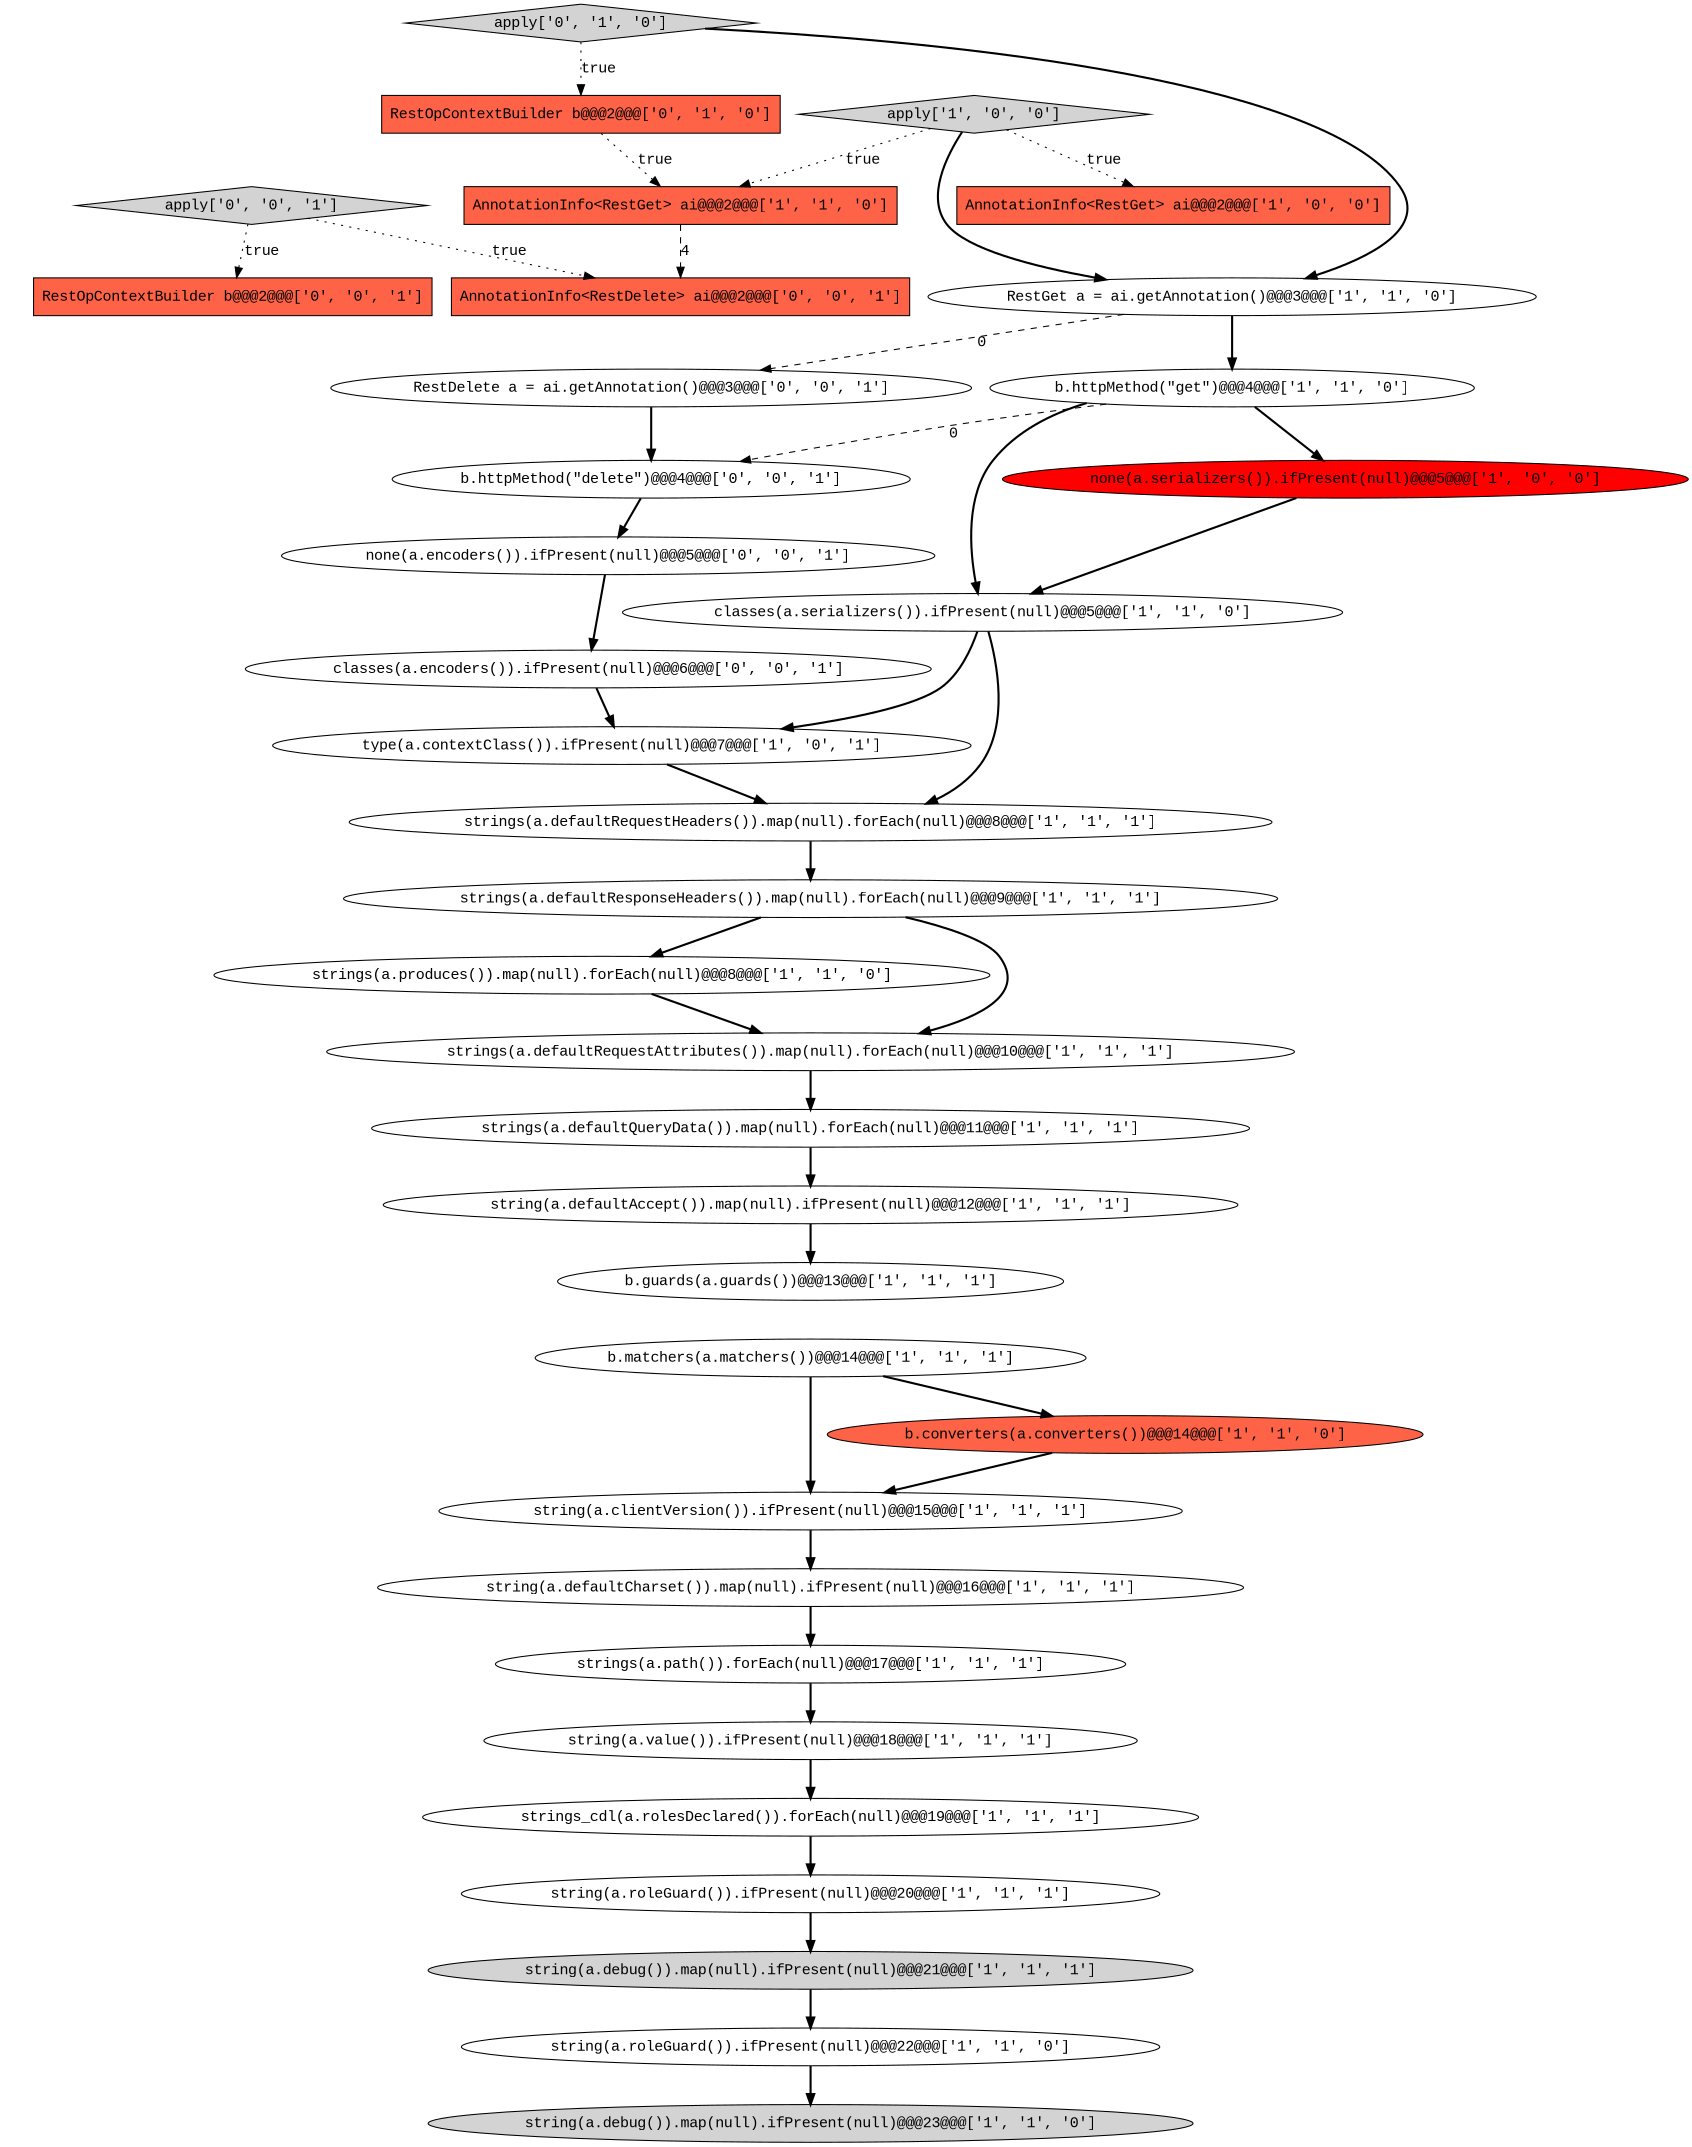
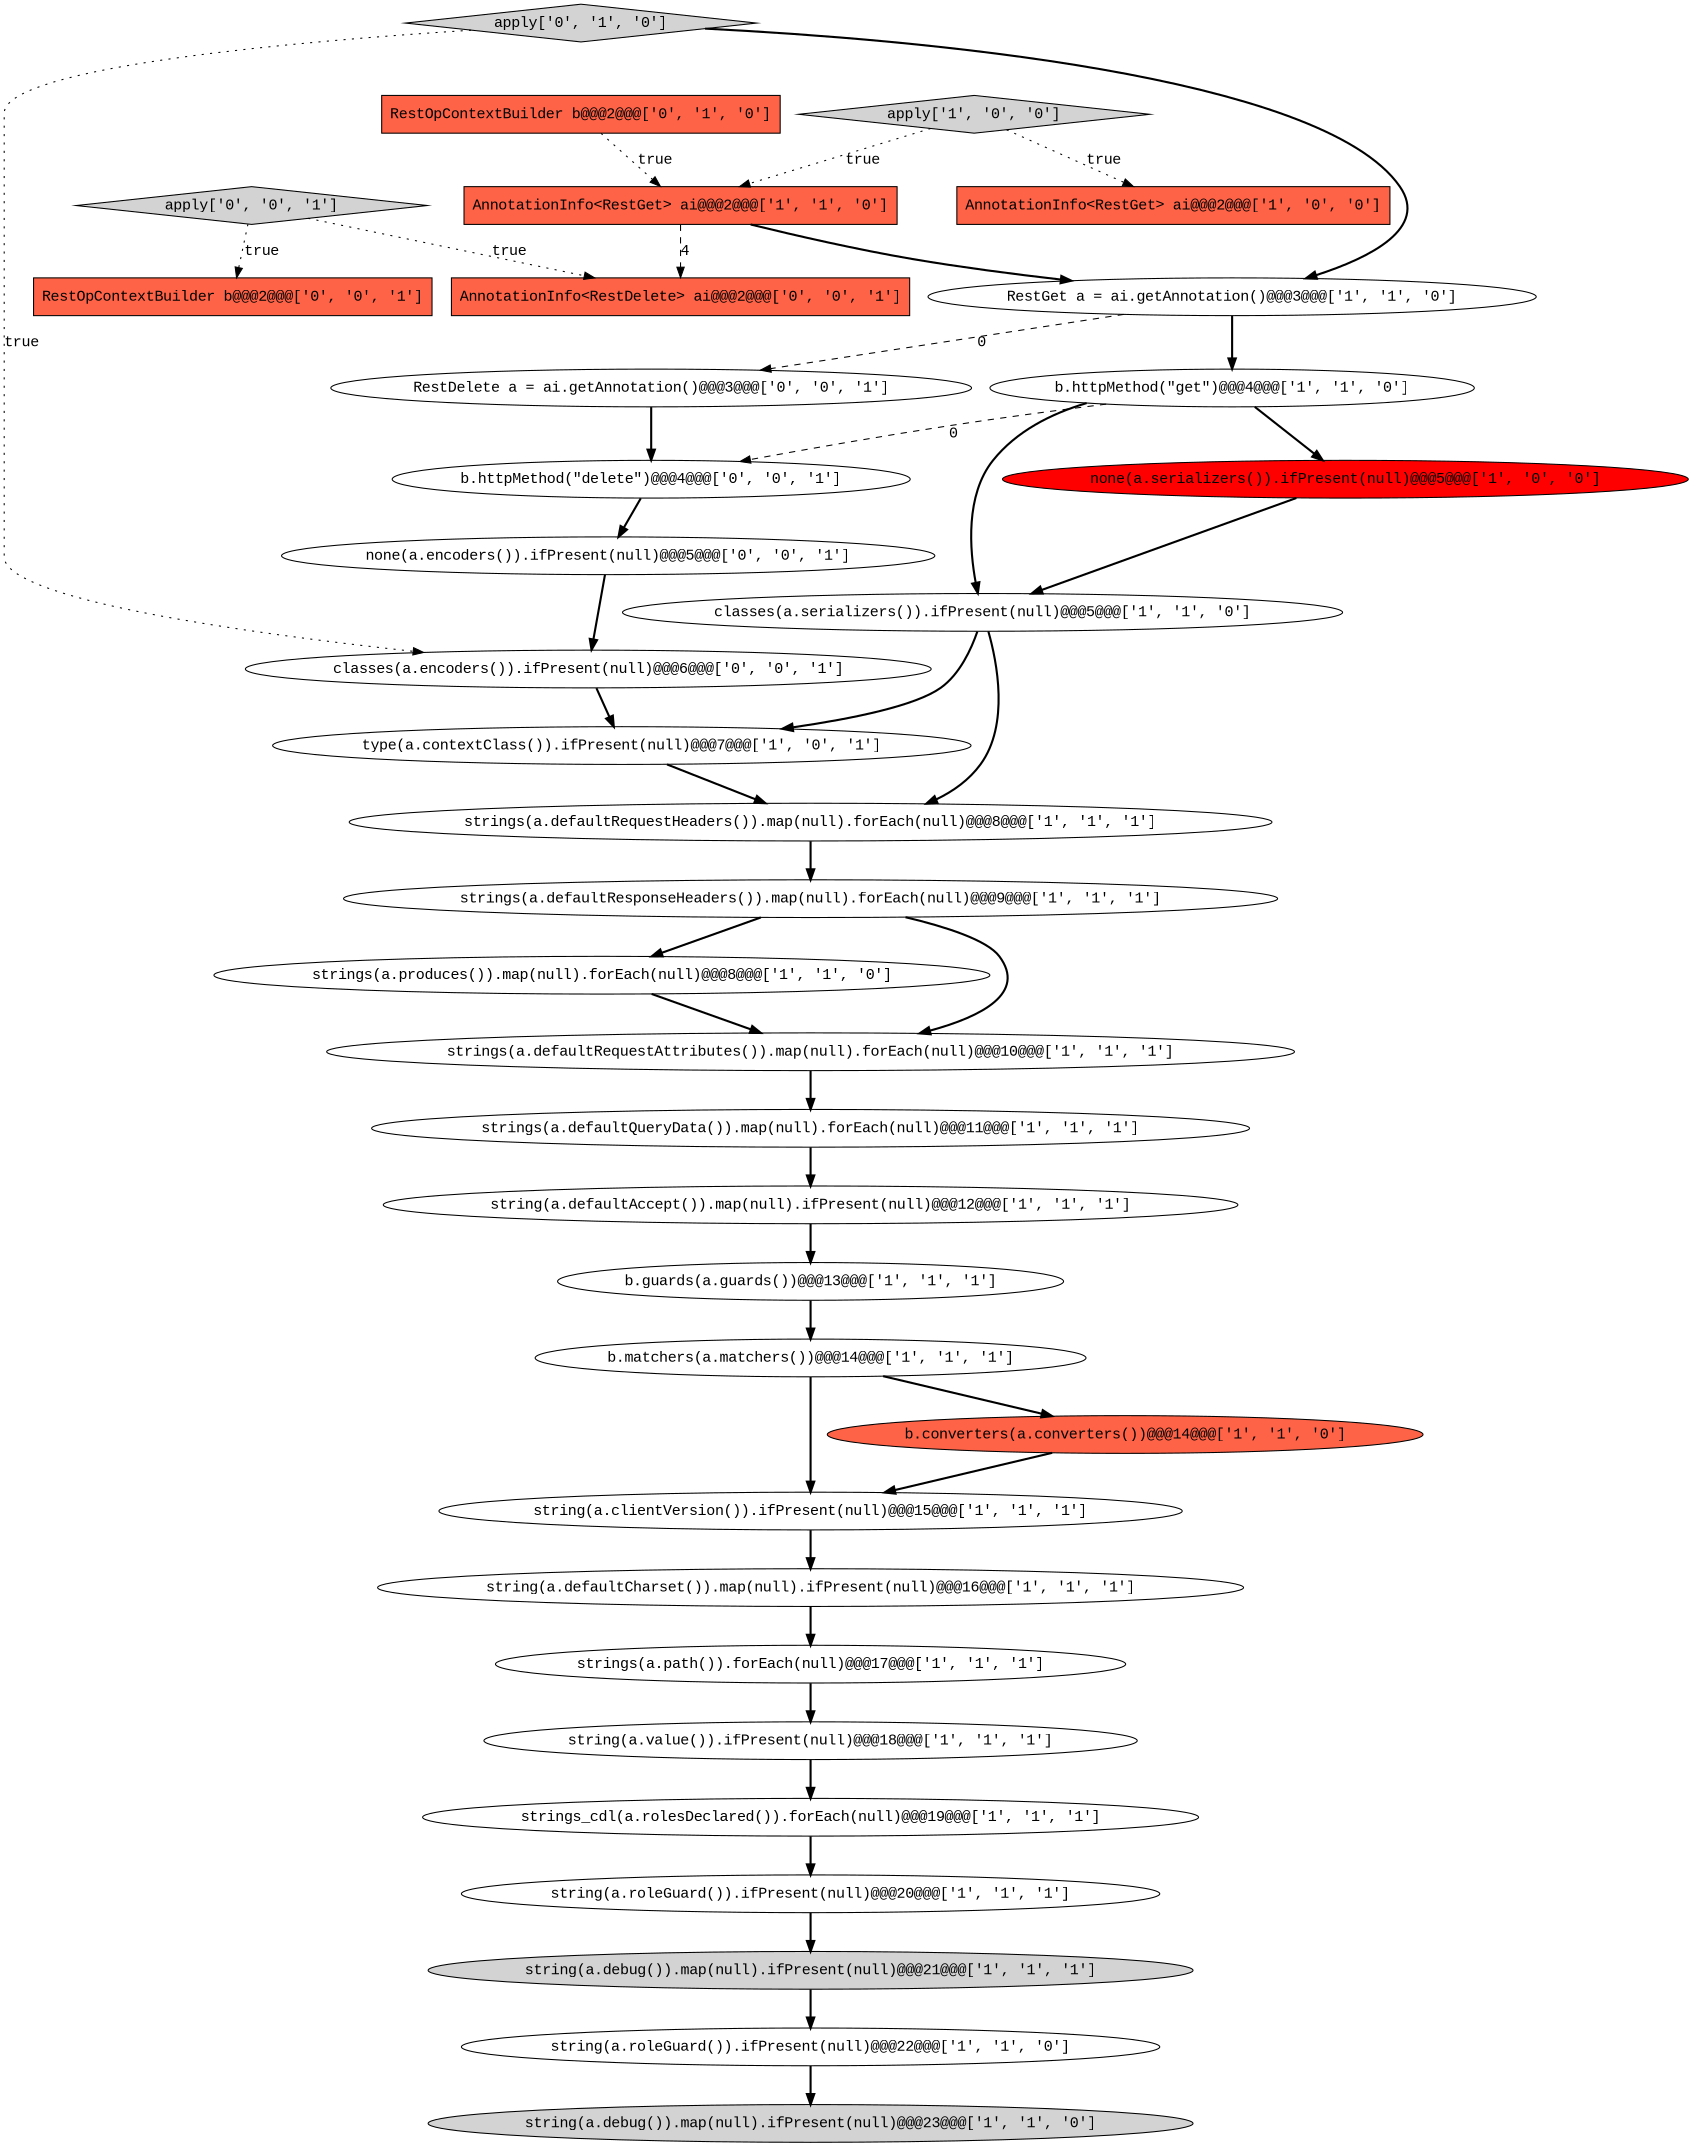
(581, 63) -> (4, 308)
(971, 242) -> (905, 258)
none -> (811, 1314)
